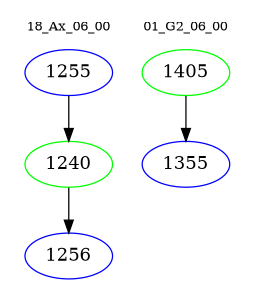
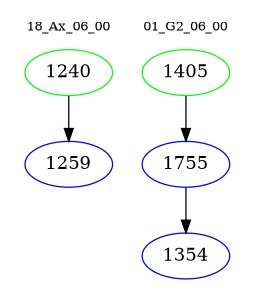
(69, 73) -> none
(186, 164) -> (186, 164)
(69, 256) -> (69, 164)
none -> (186, 256)
